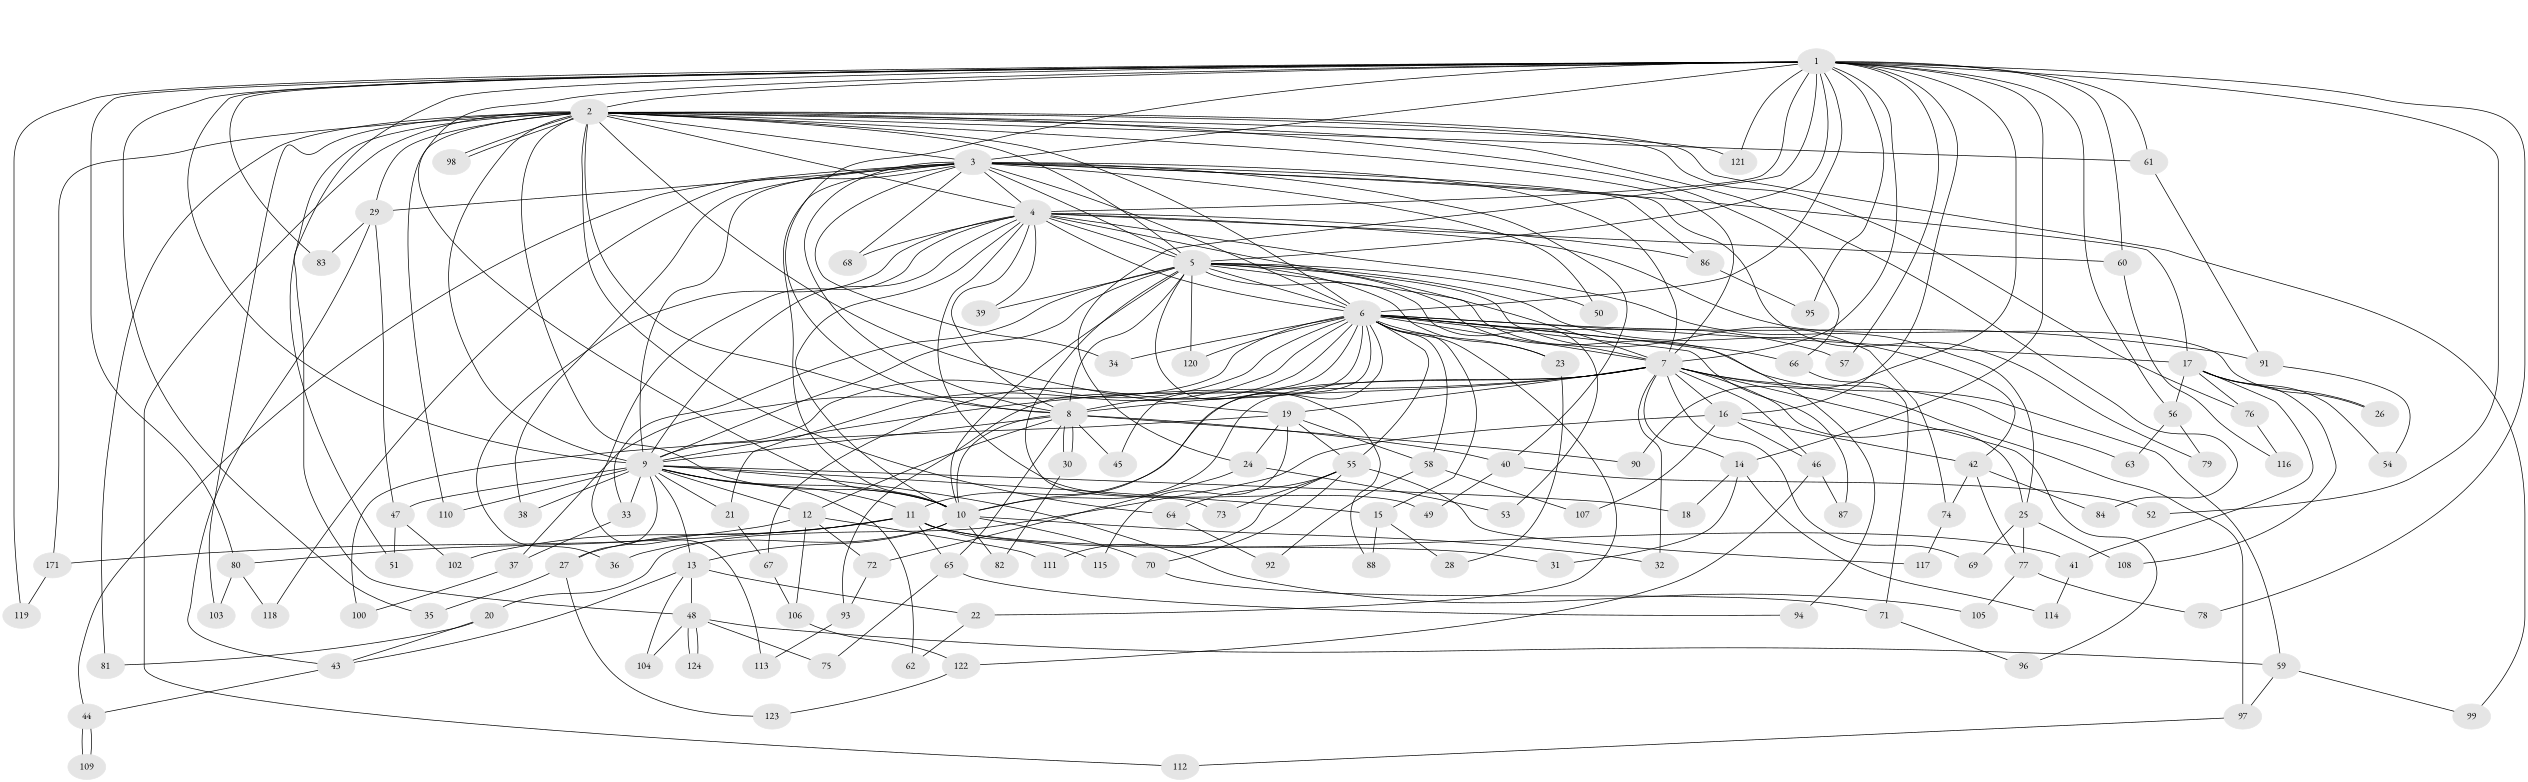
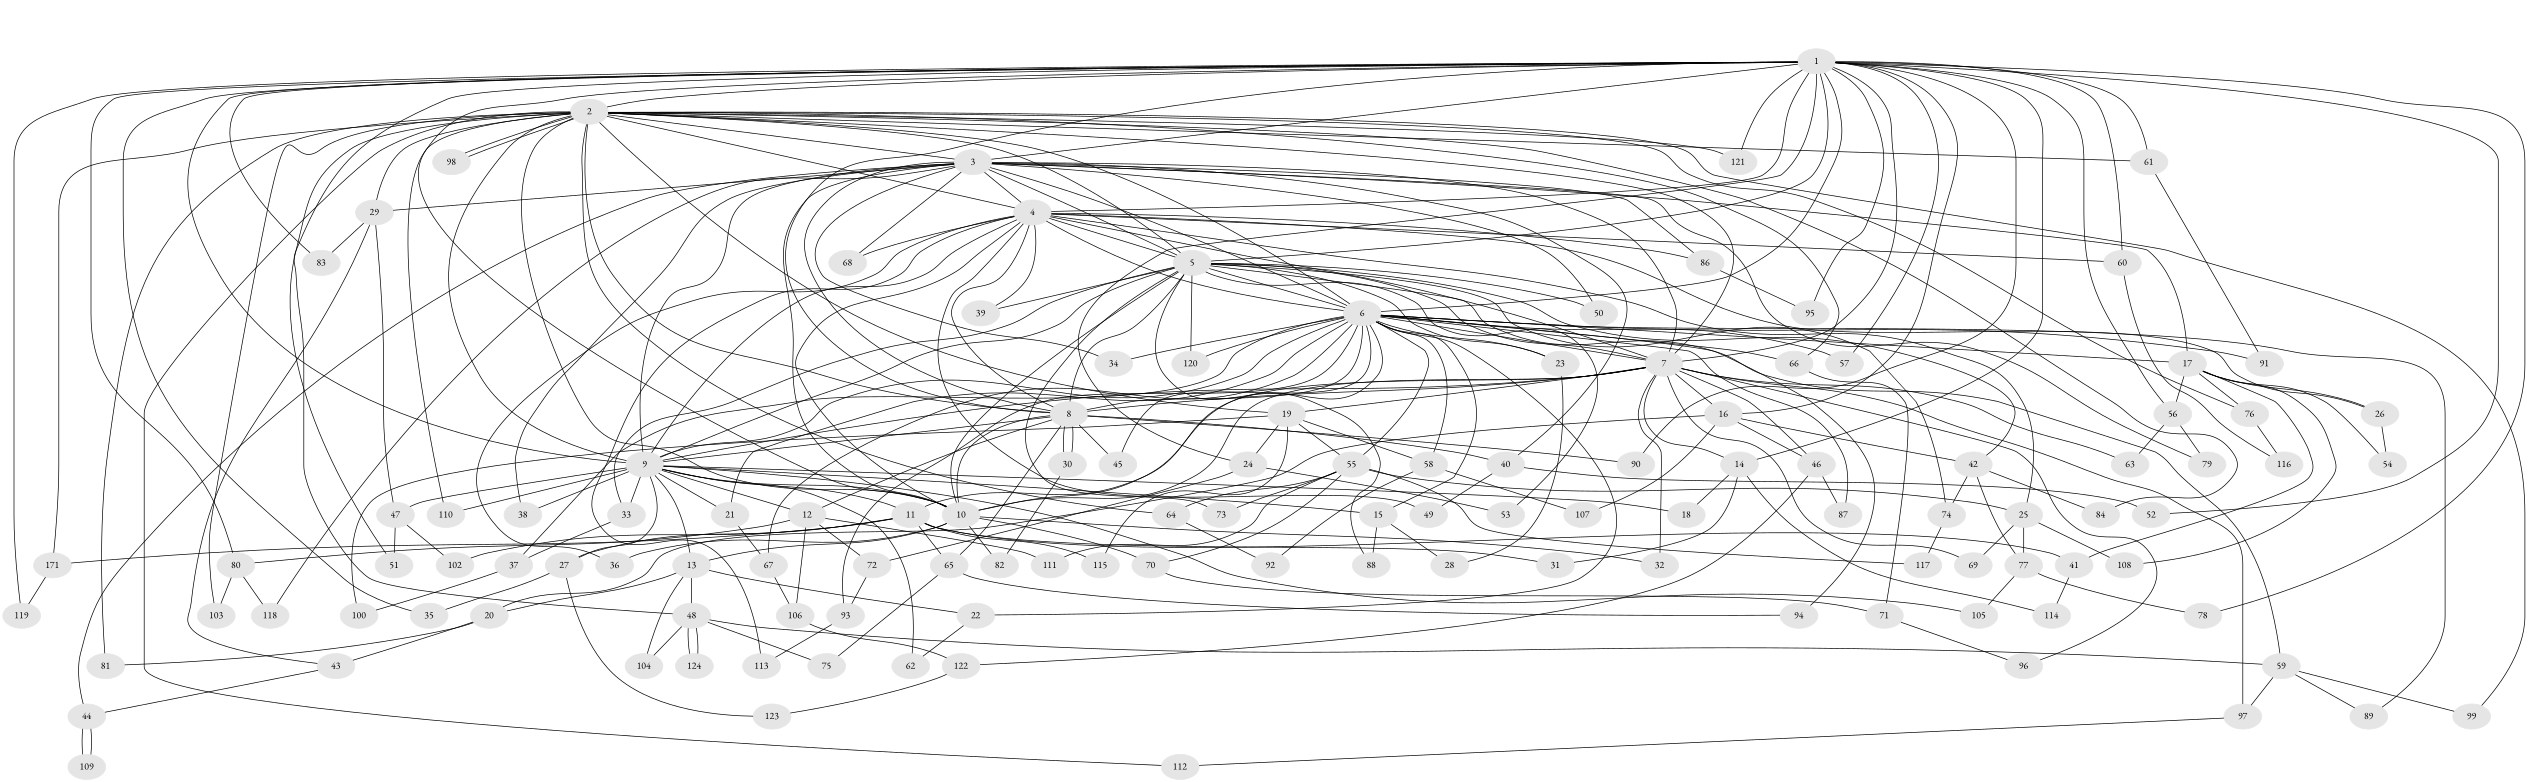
(2373, 385) -> (2384, 439)
(1863, 437) -> (1688, 490)
(518, 627) -> (566, 598)
none -> (2369, 717)
